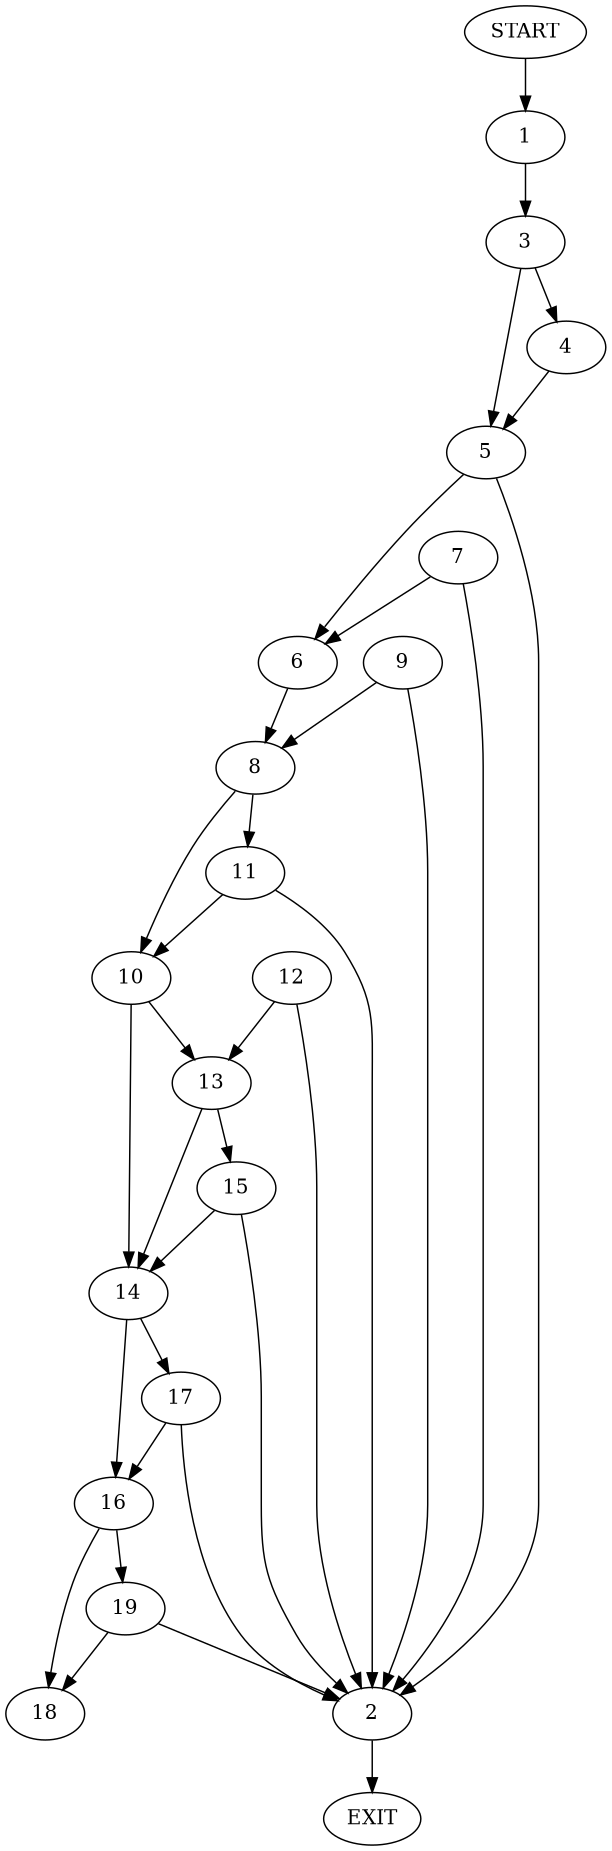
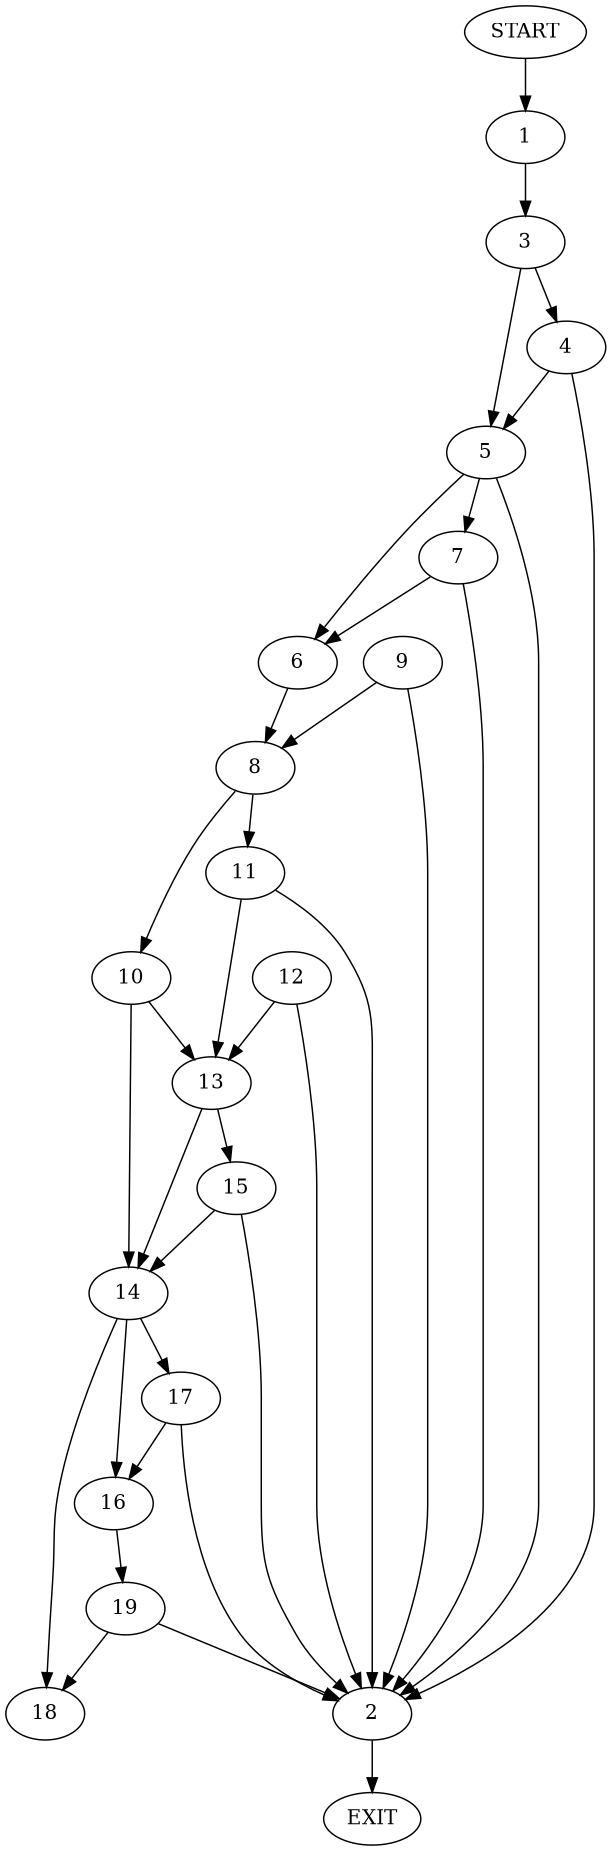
none -> (474, 498)
(194, 921) -> (230, 971)
none -> (594, 1074)
(68, 1598) -> (59, 1491)
